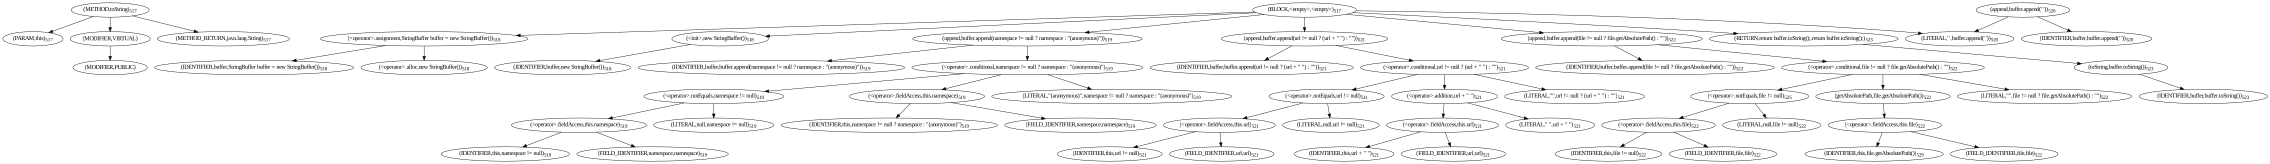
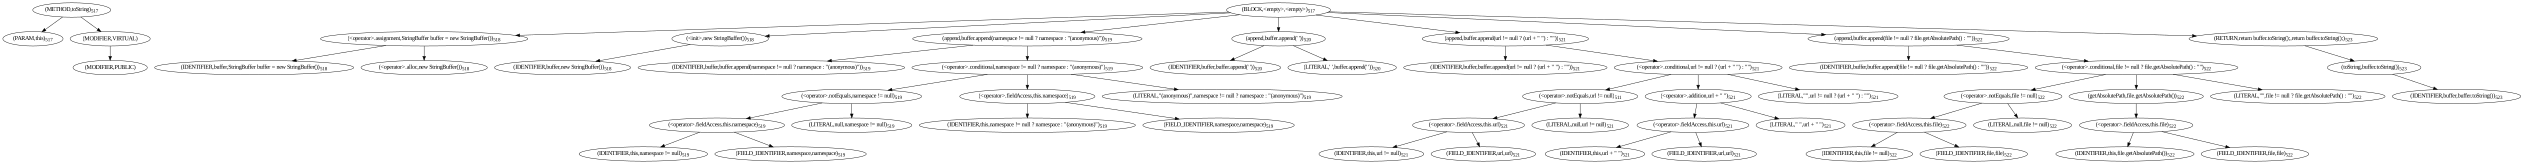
(1638, 17) -> (1279, 22)
(223, 39) -> none
(1788, 96) -> (2041, 96)
(1920, 153) -> (2171, 153)
